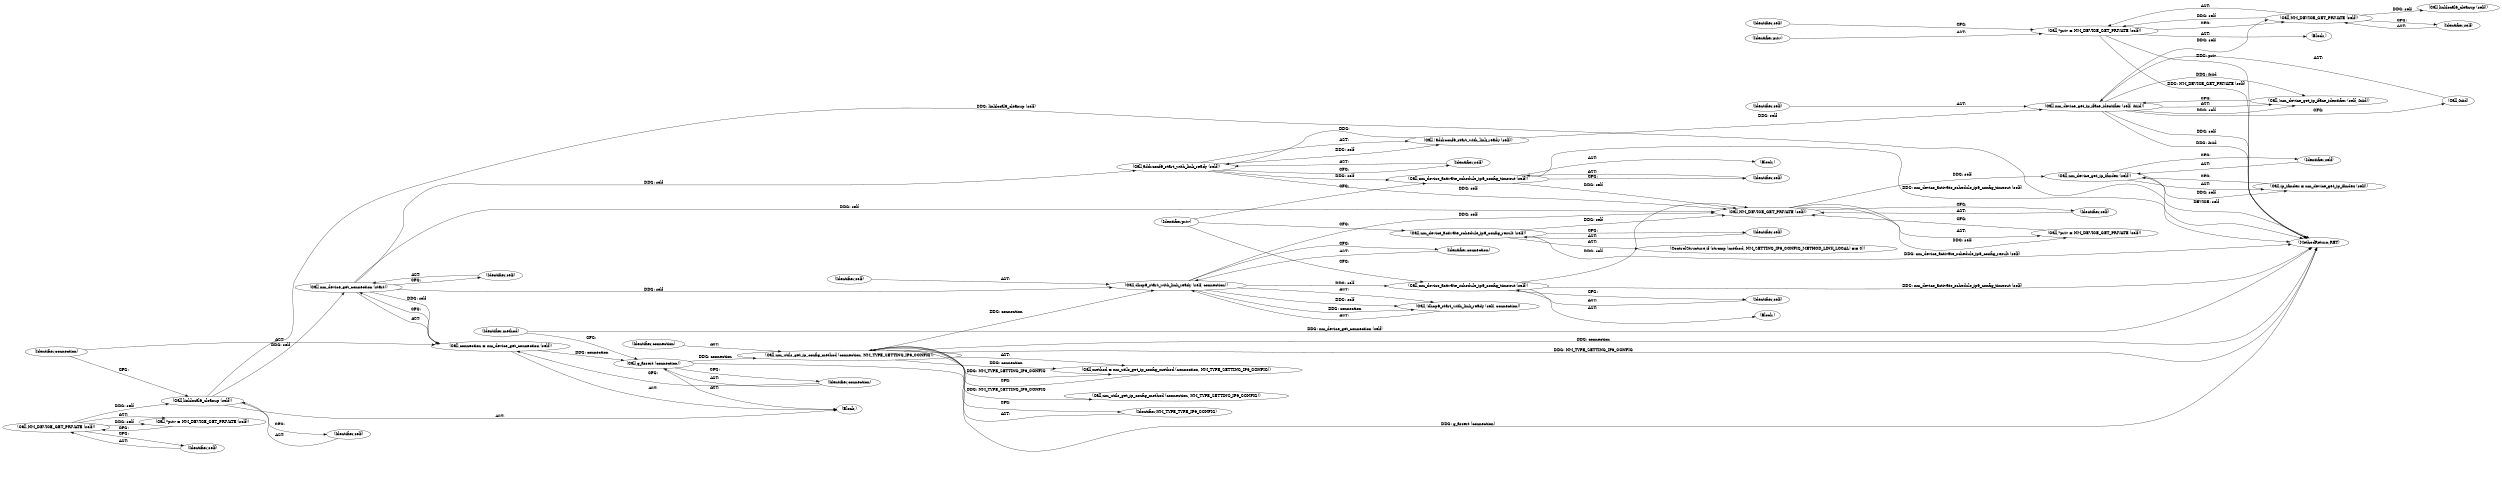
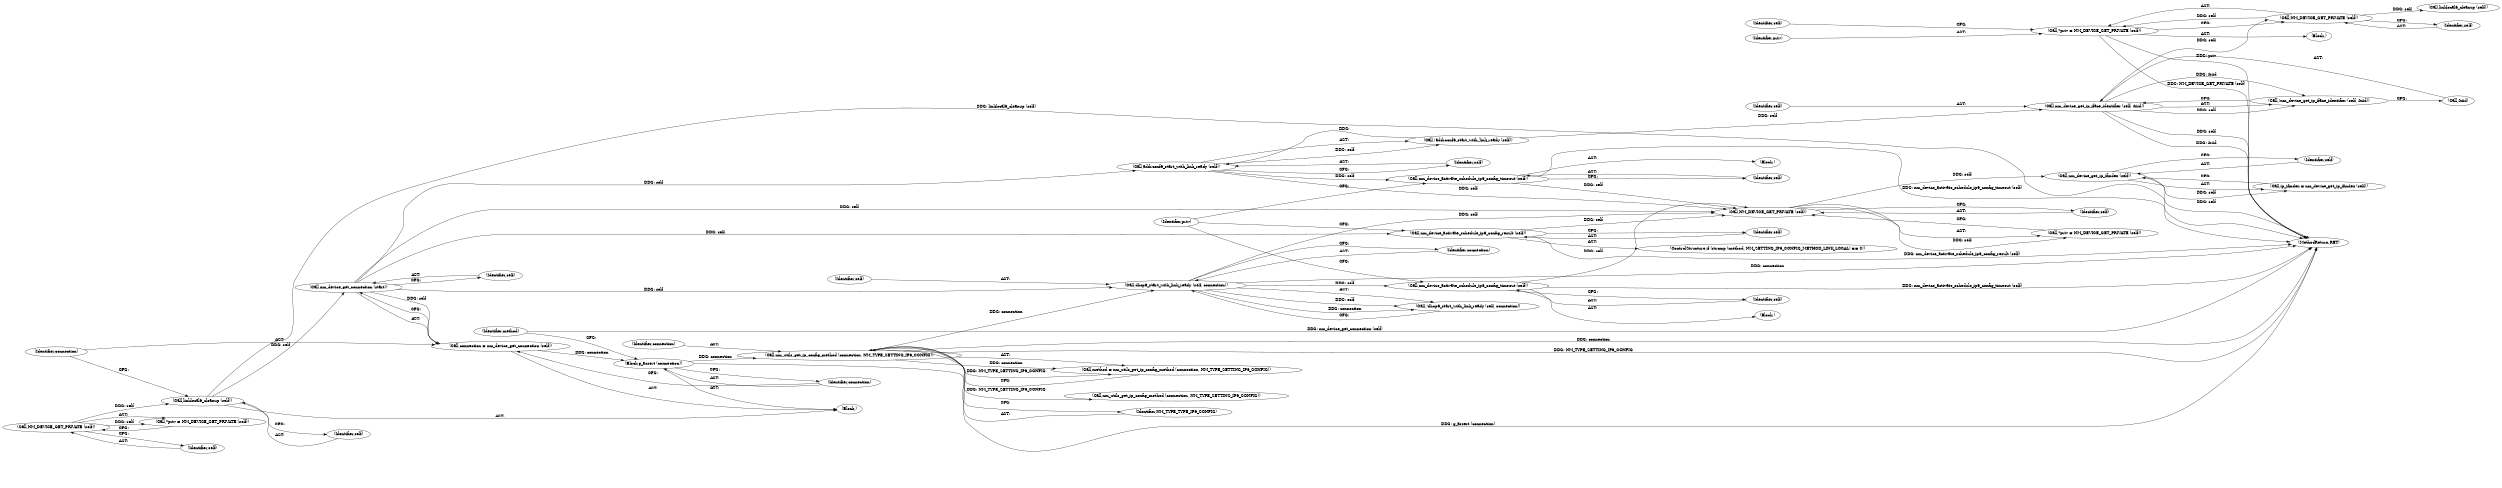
(2284, 115) -> (2414, 101)
(2206, 202) -> (2206, 202)
none -> (867, 235)
none -> (1765, 272)
(1345, 315) -> (1345, 315)
(654, 364) -> (654, 364)
